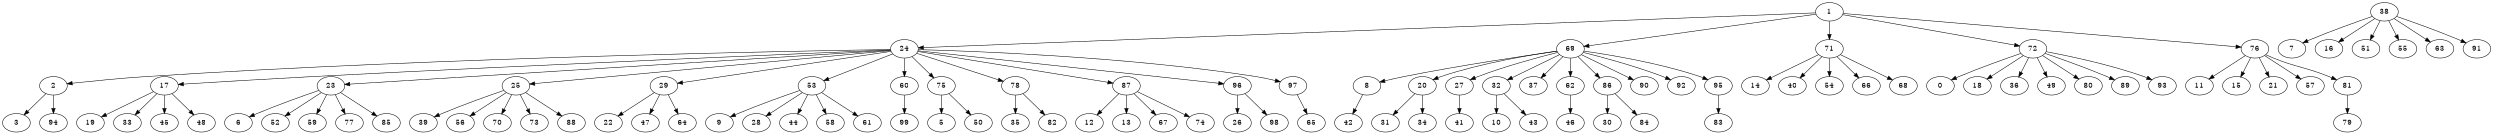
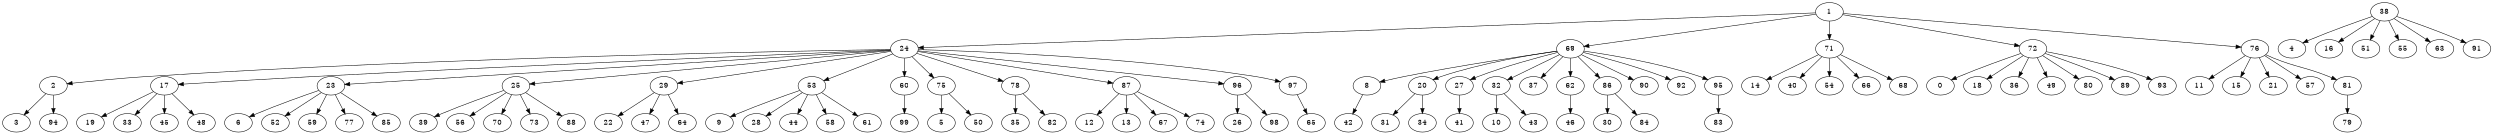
(2292, 49) -> (2292, 49)
